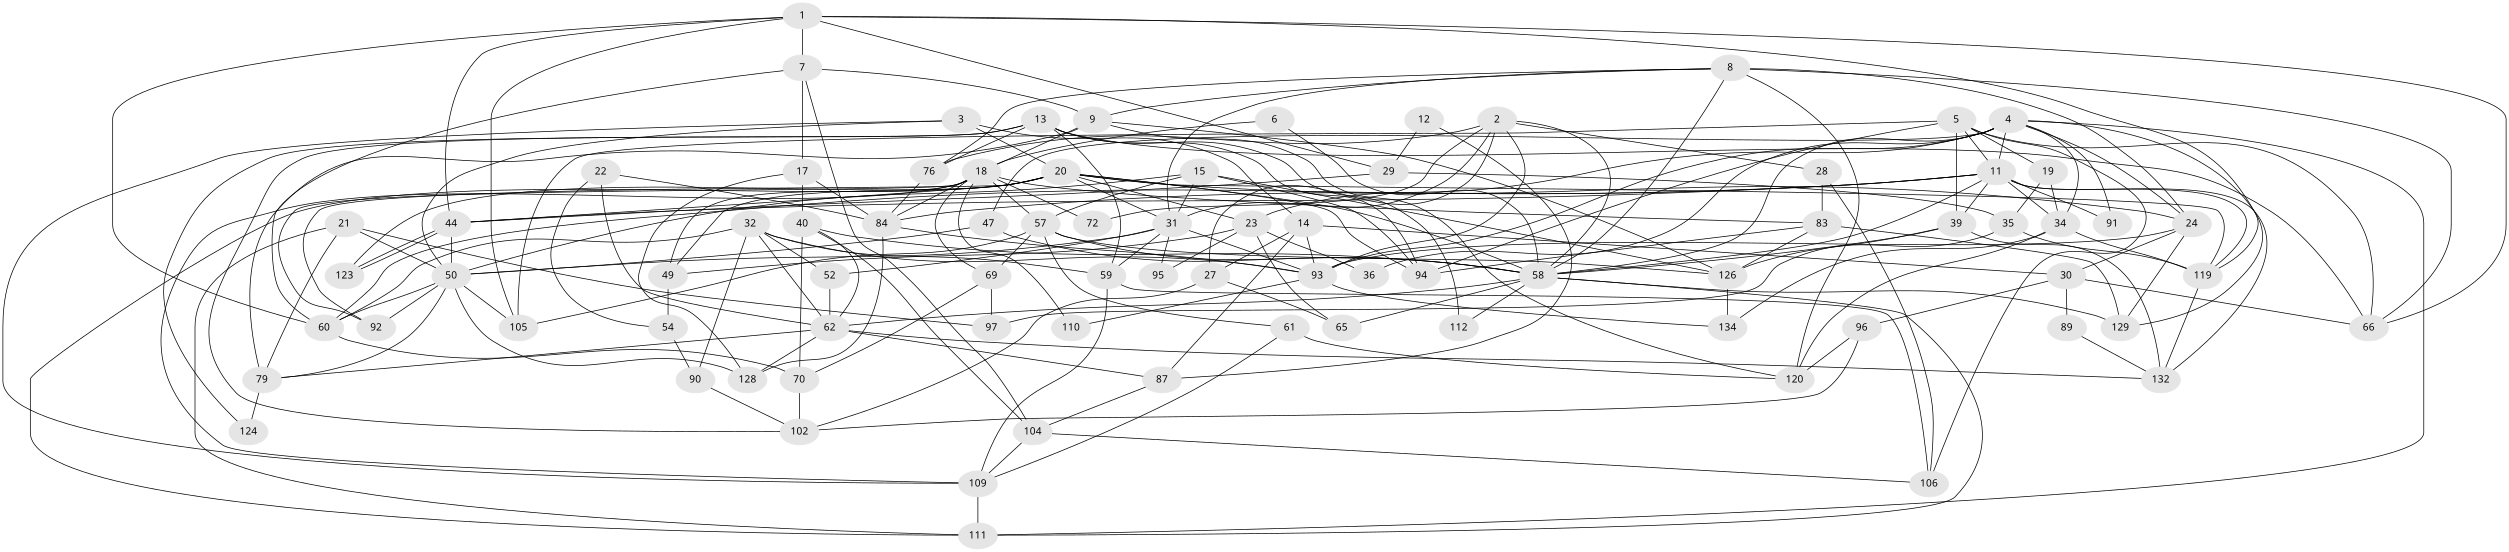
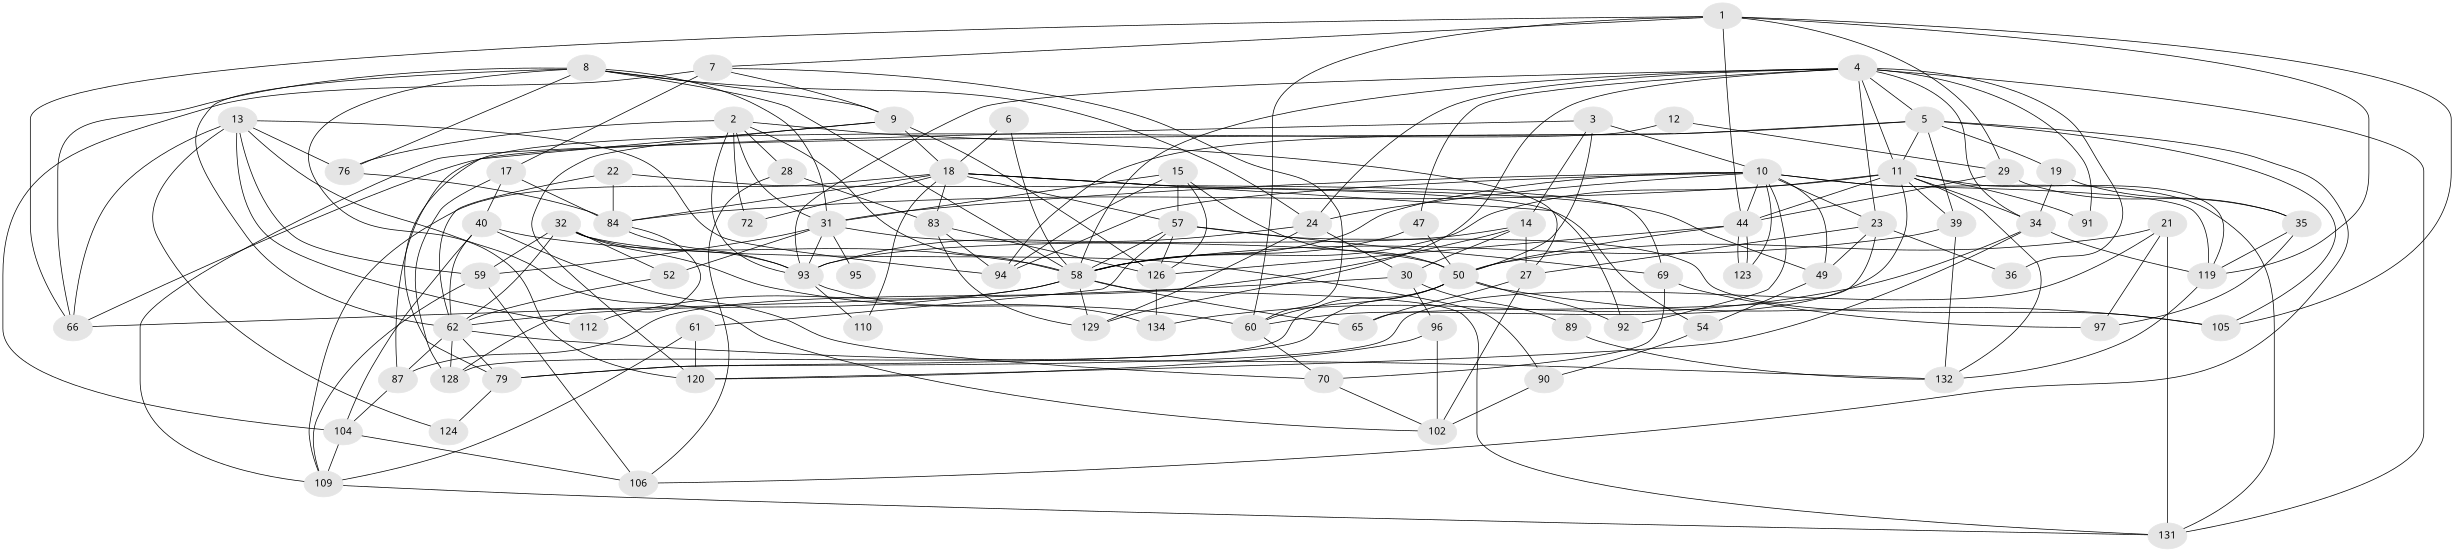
none -> (1891, 94)
none -> (201, 122)
(1061, 172) -> (1762, 172)
(1840, 246) -> (1354, 258)
(1205, 250) -> (1647, 258)
(978, 536) -> (2167, 536)
